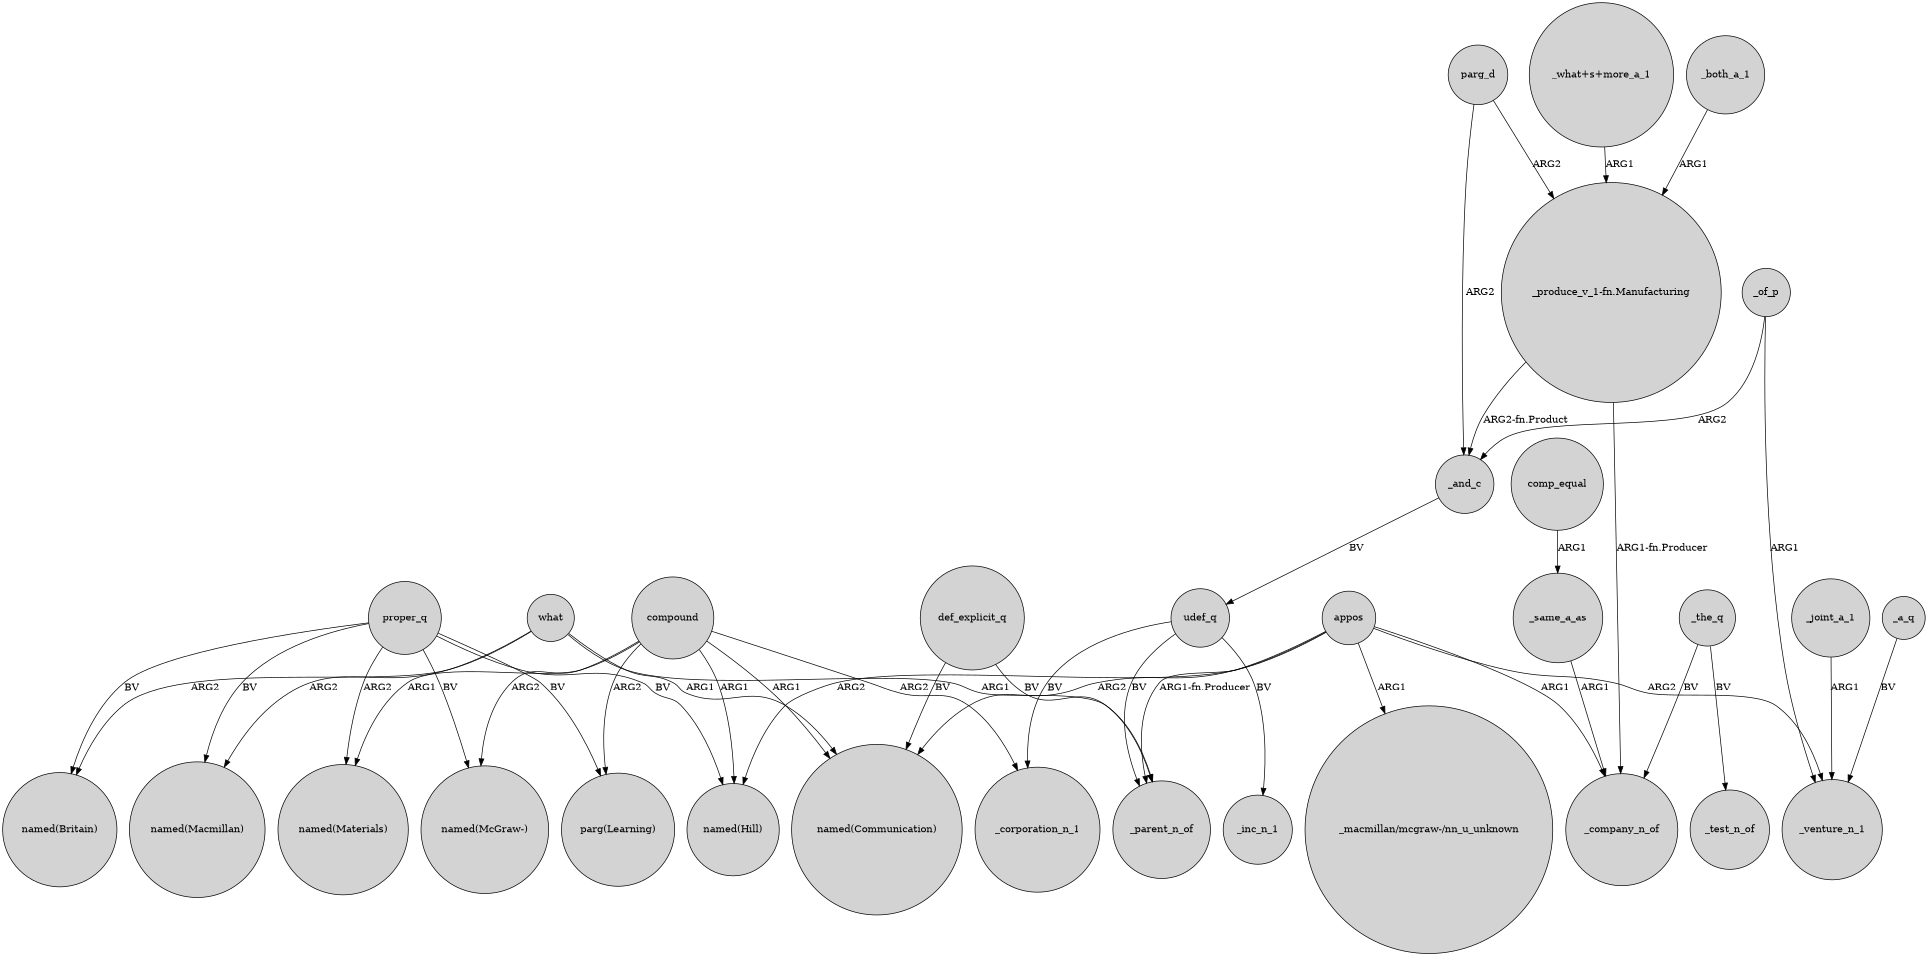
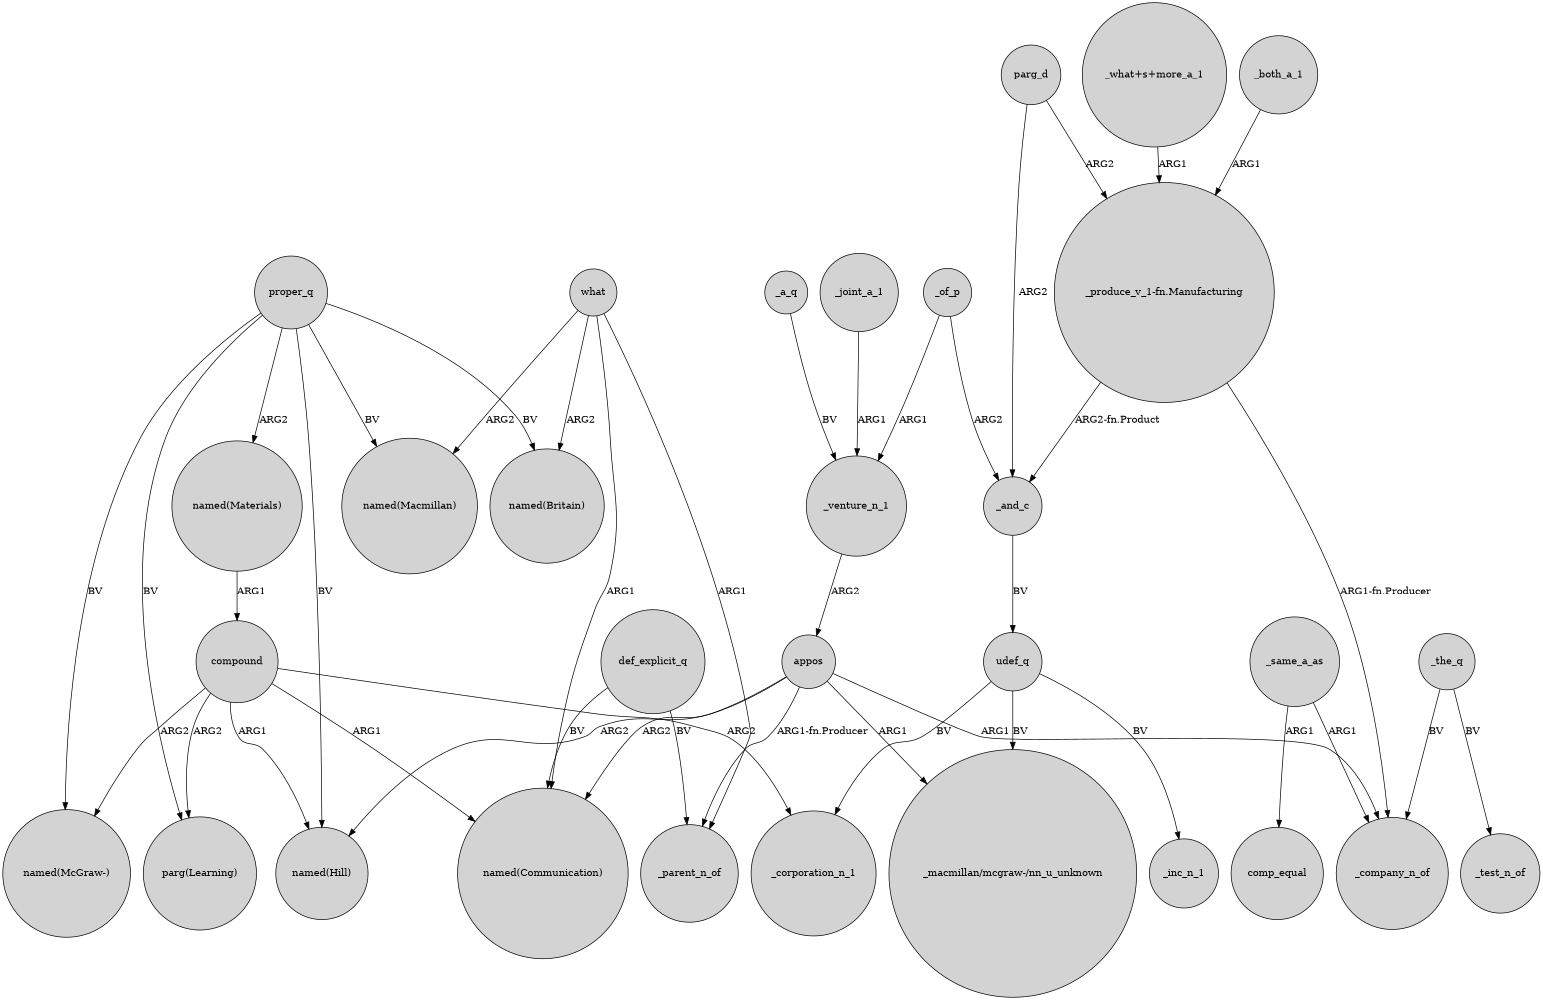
(1558, 548) -> (1283, 763)
(480, 672) -> (237, 592)
(1614, 683) -> (830, 592)
(1127, 698) -> (1013, 717)
